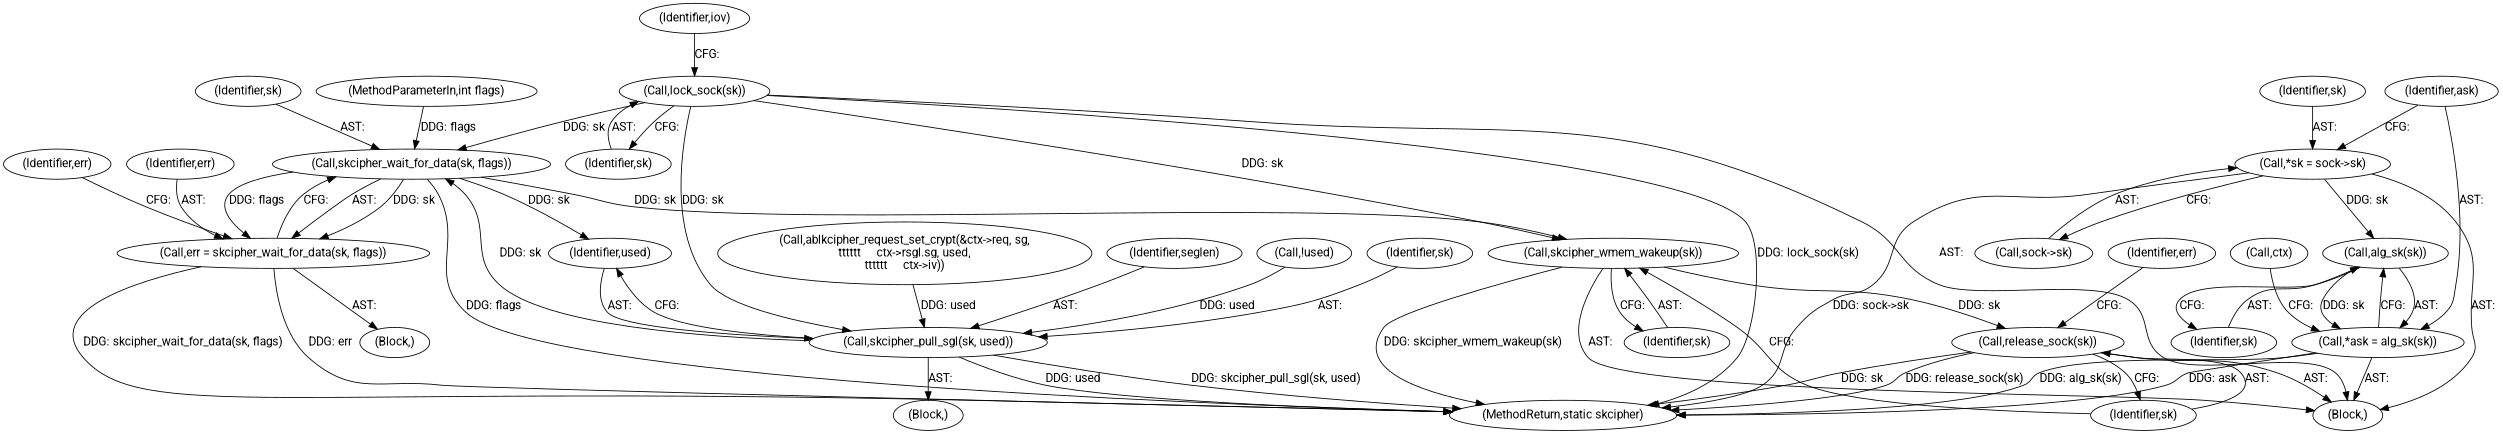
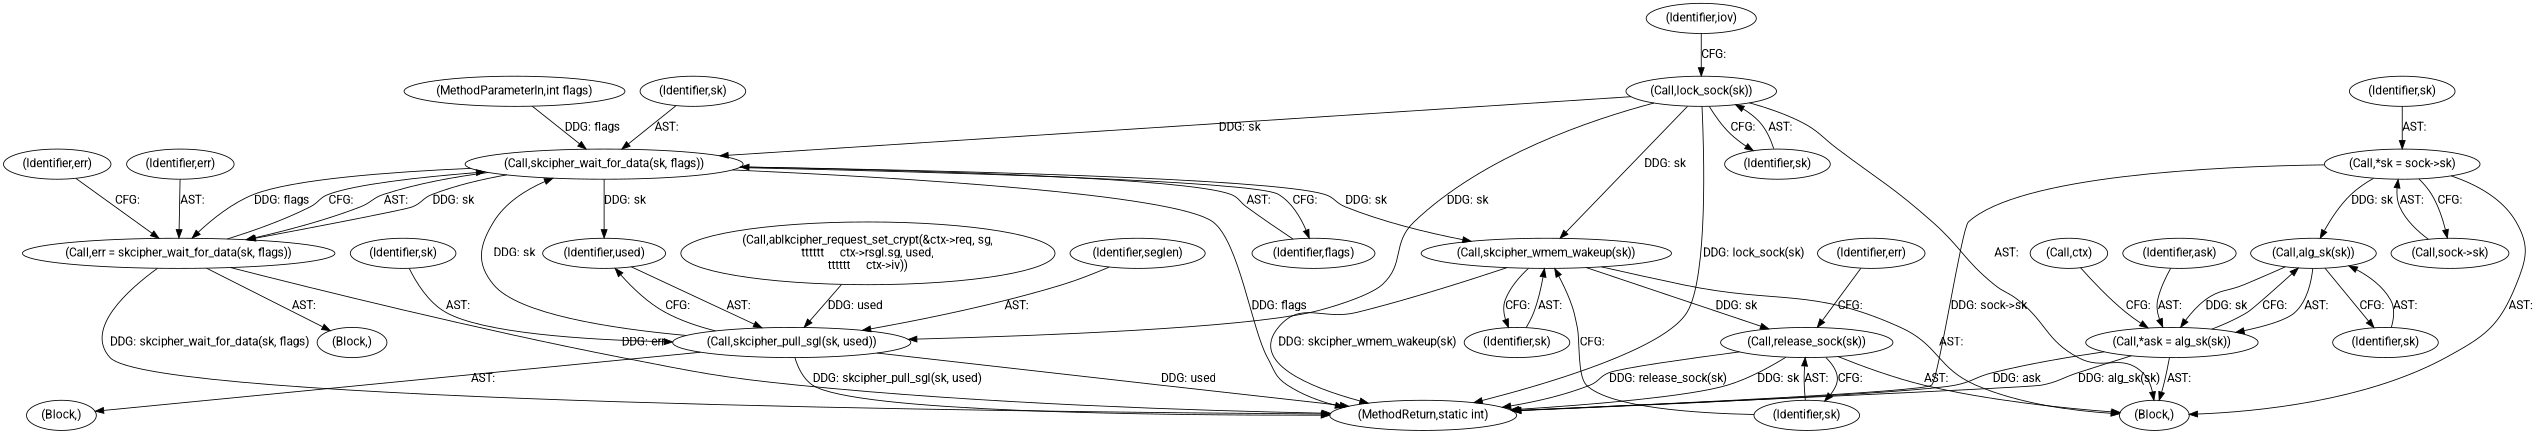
(2381, 125) -> none
(1304, 253) -> none
none -> (1313, 253)
(1563, 415) -> (1423, 415)
